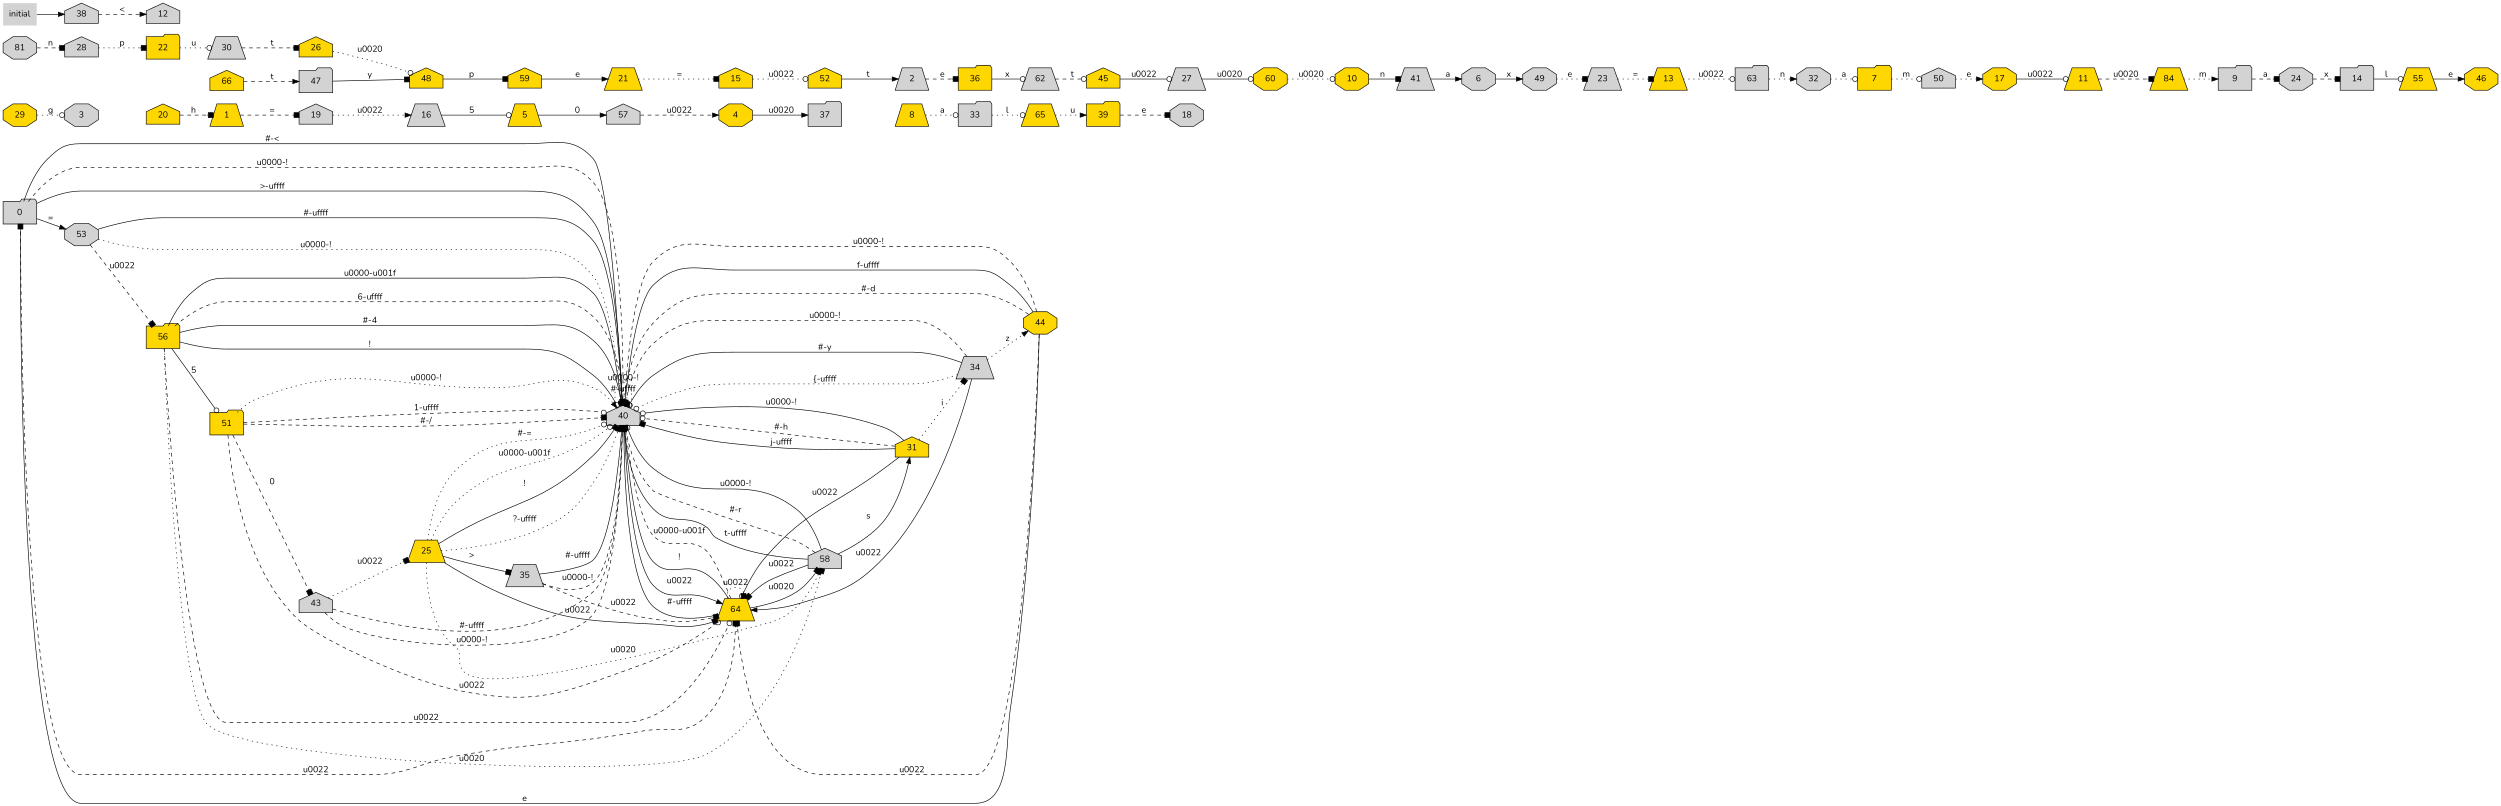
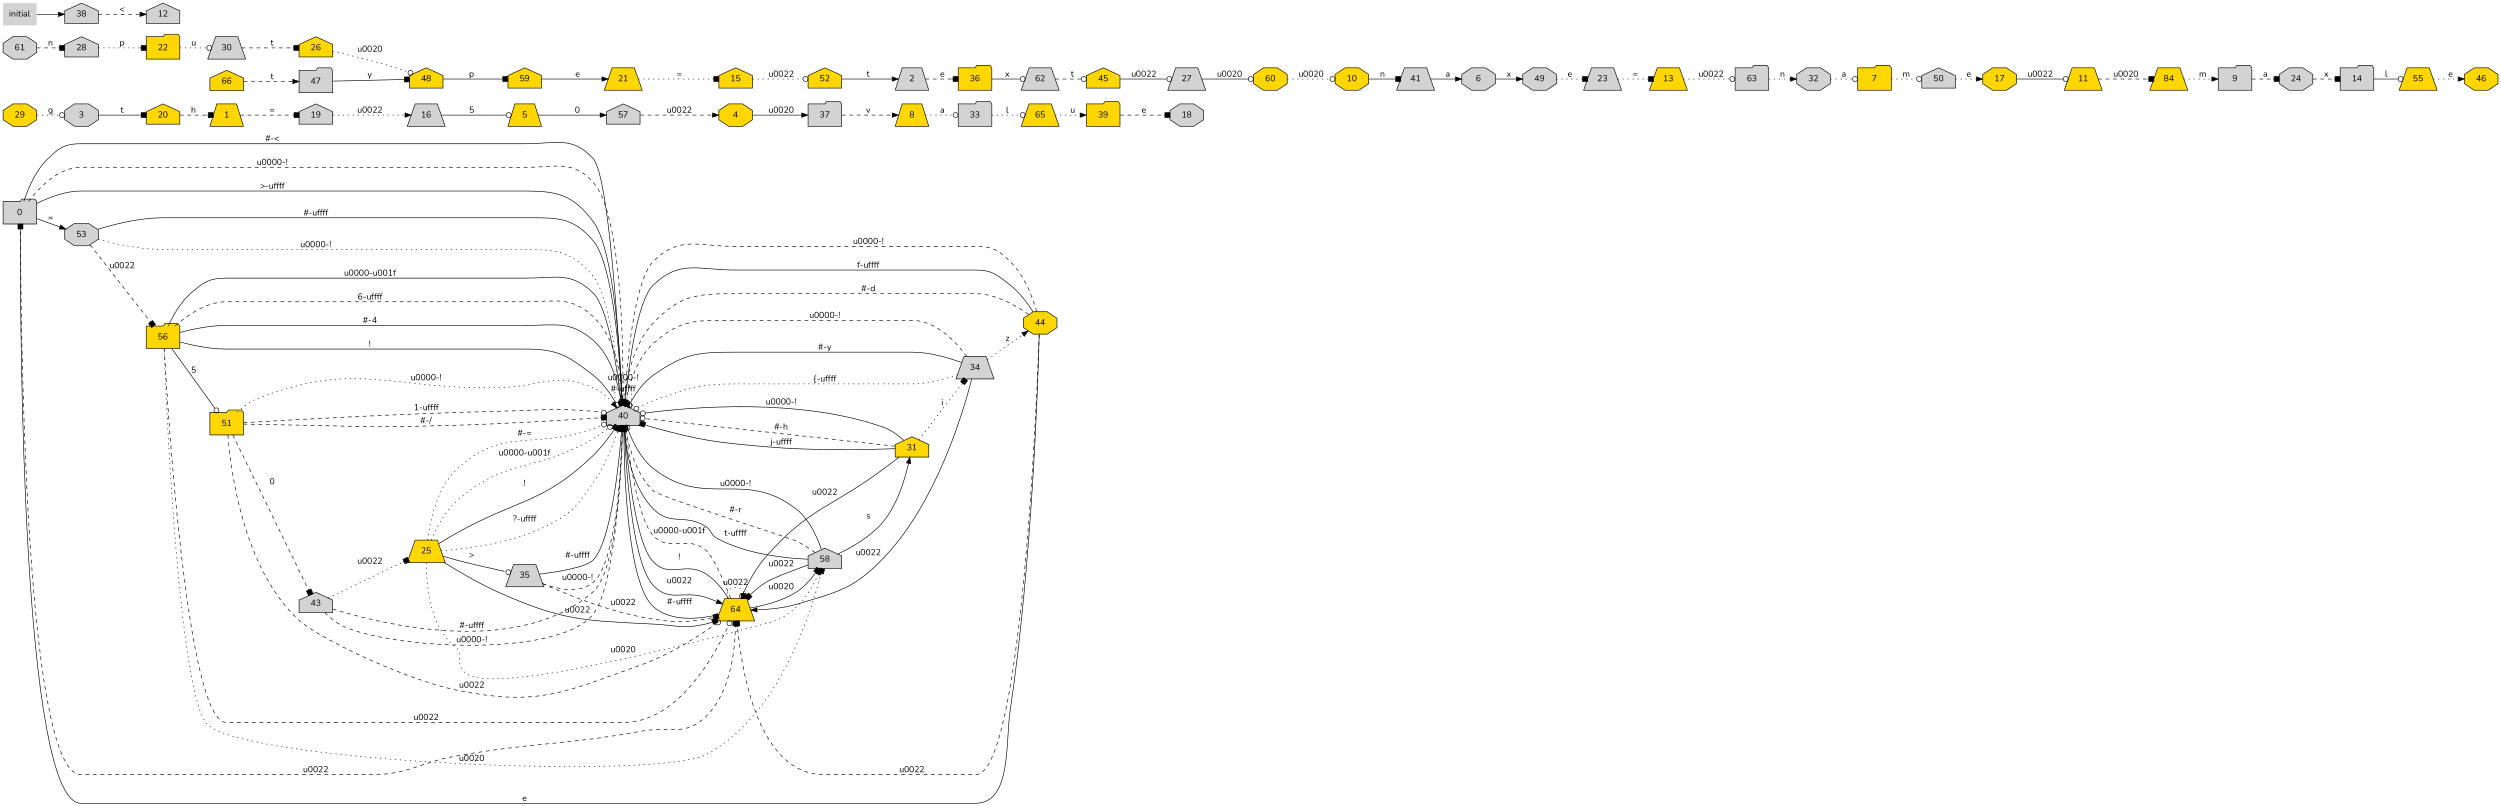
(20, 48) -> (20, 48)
(2445, 79) -> (2445, 79)
none -> (119, 115)
none -> (867, 115)
(474, 564) -> (474, 564)
